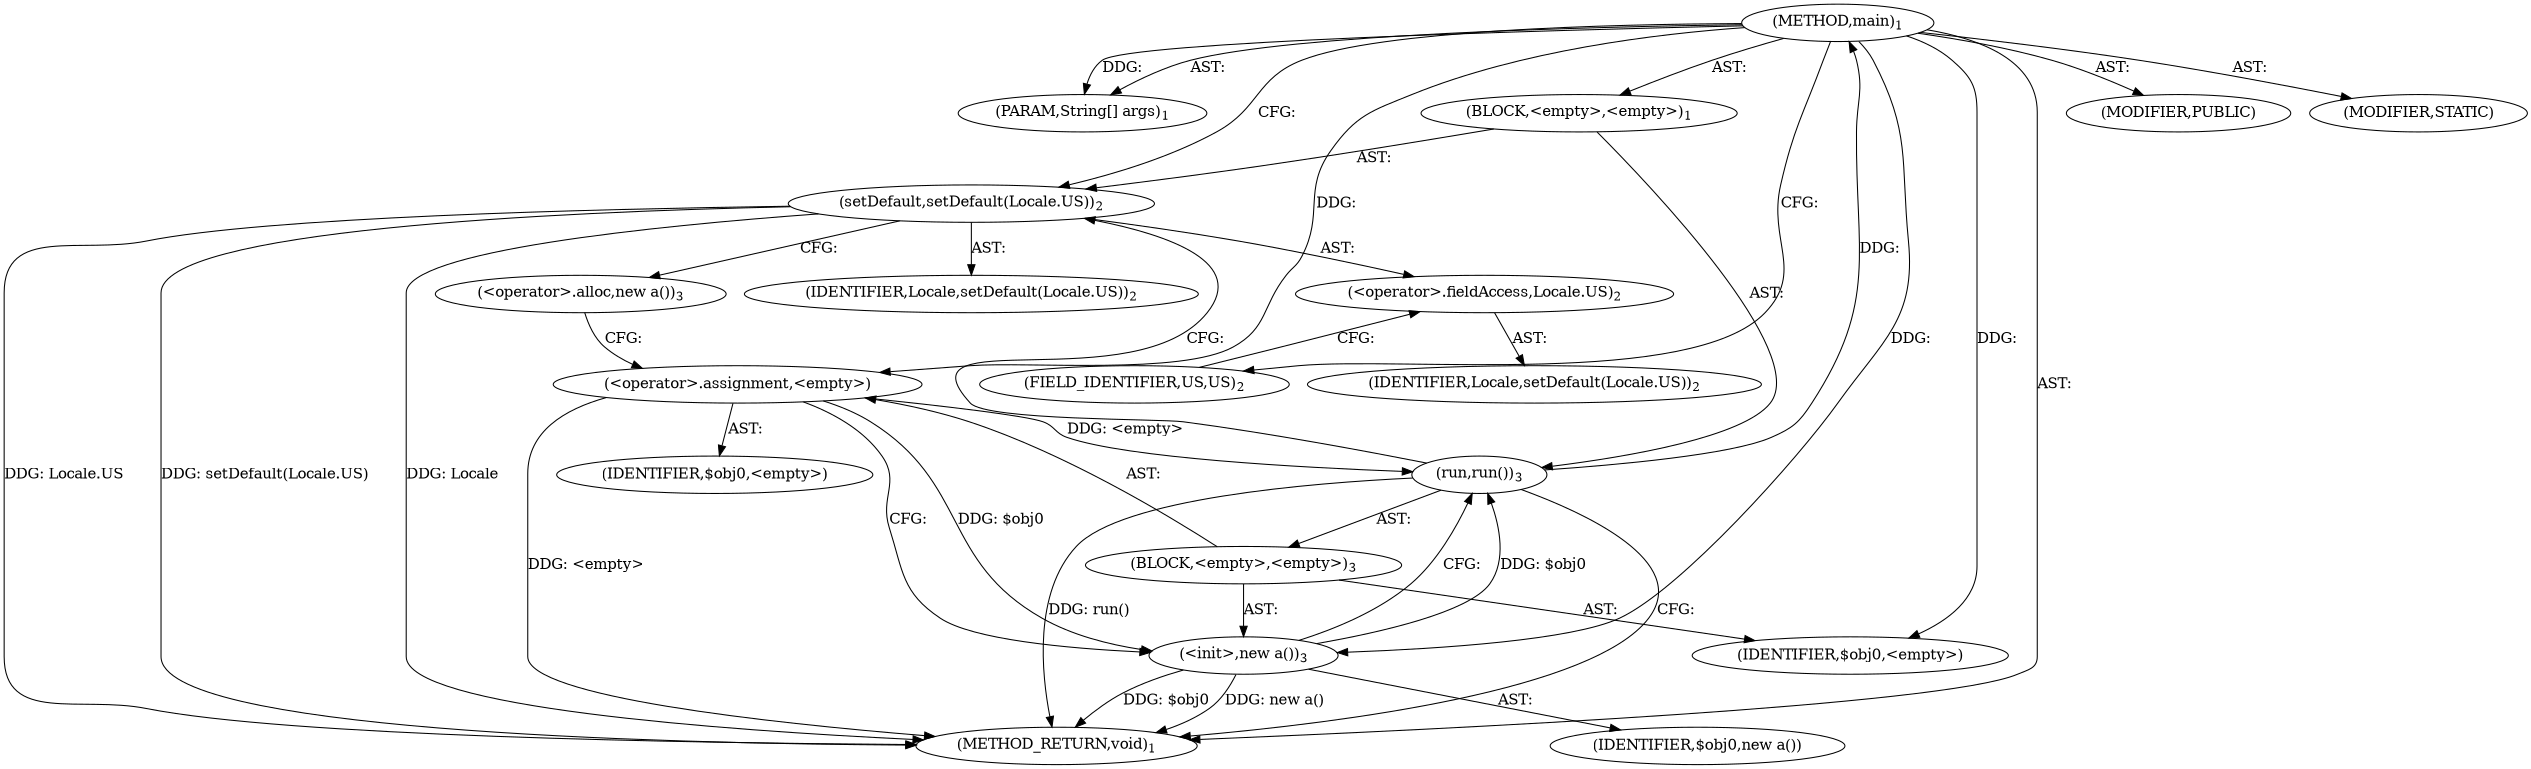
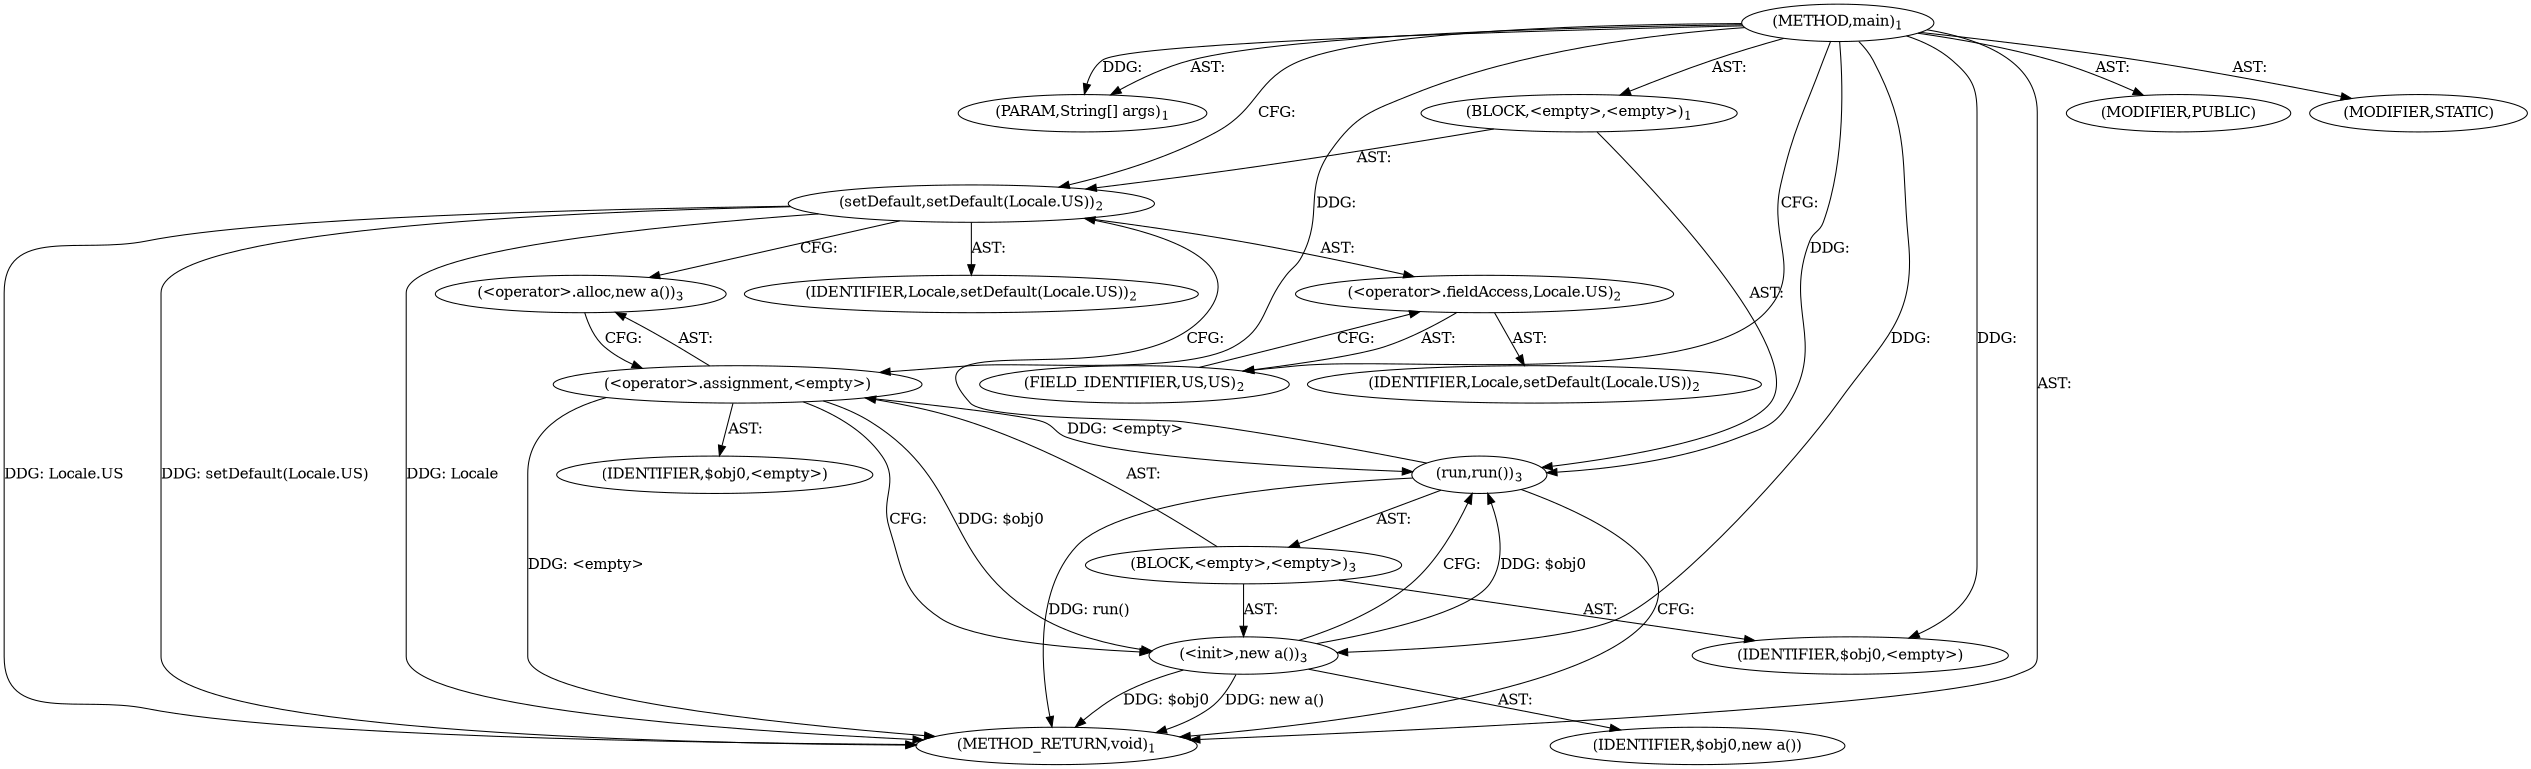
none -> (668, 341)
none -> (1359, 353)
(1832, 369) -> (1805, 344)
